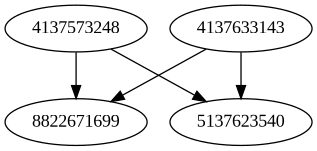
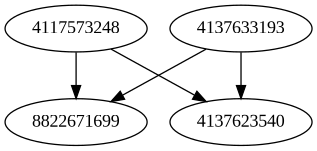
(76, 29) -> (76, 29)
(241, 29) -> (241, 29)
(241, 122) -> (241, 122)
